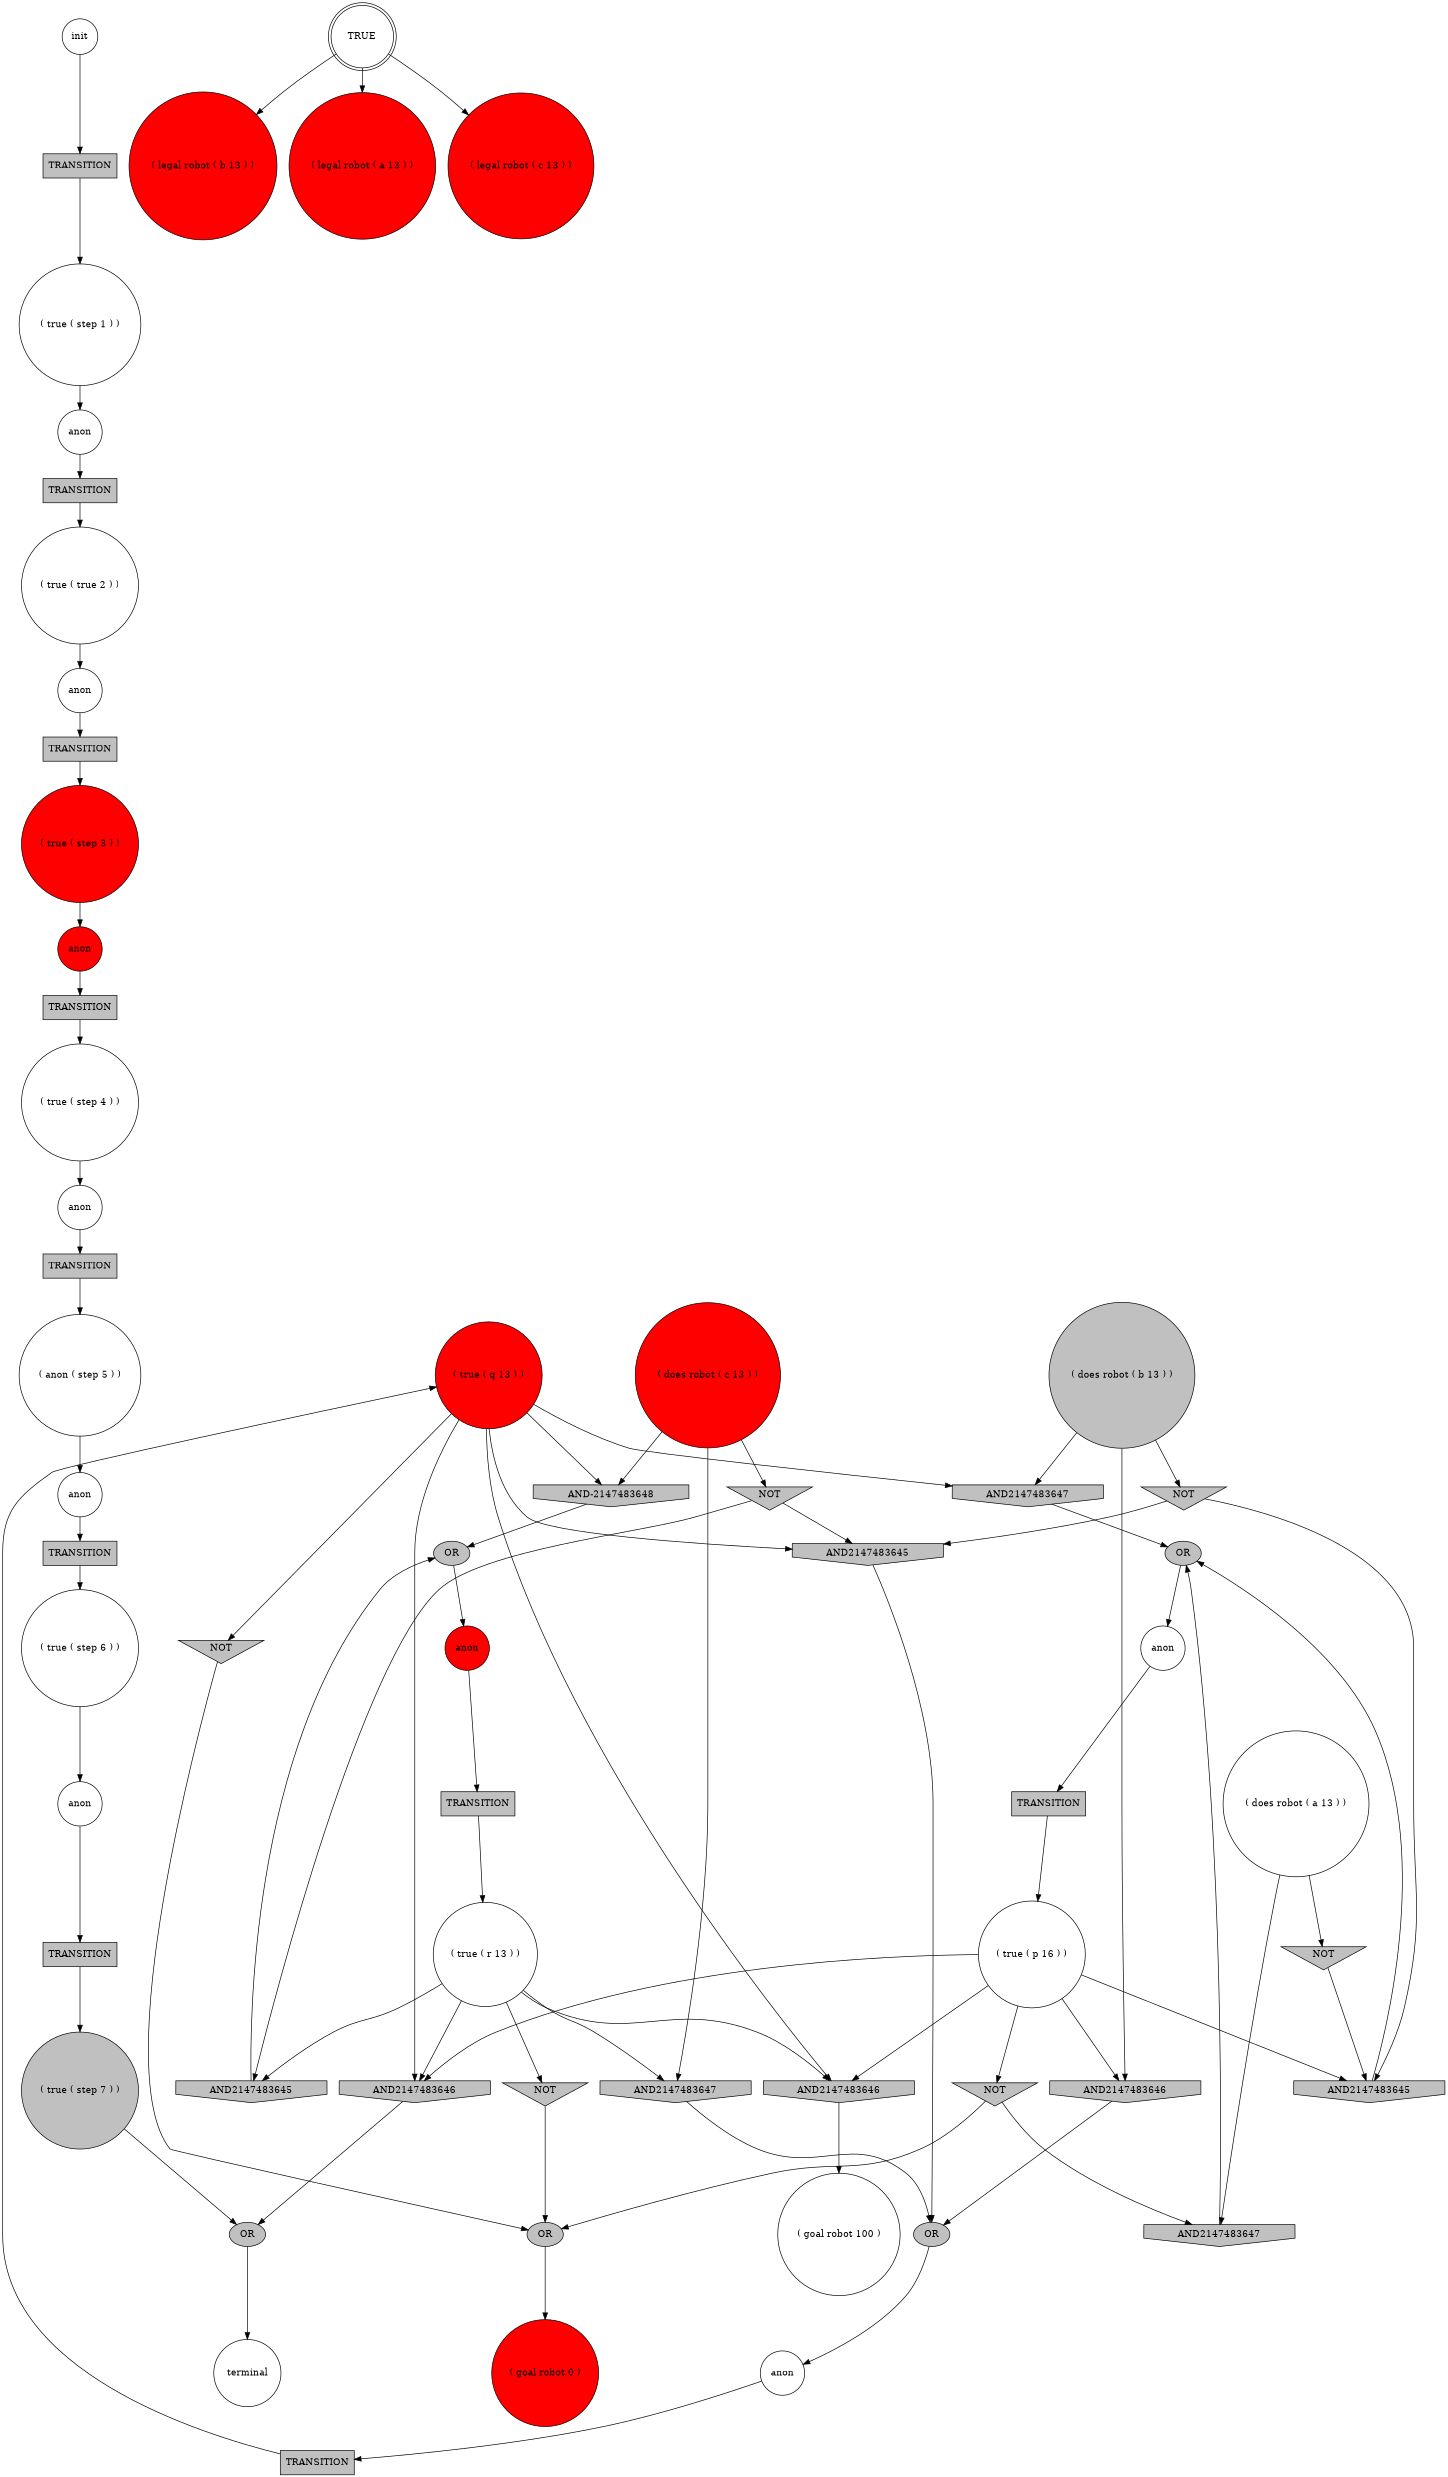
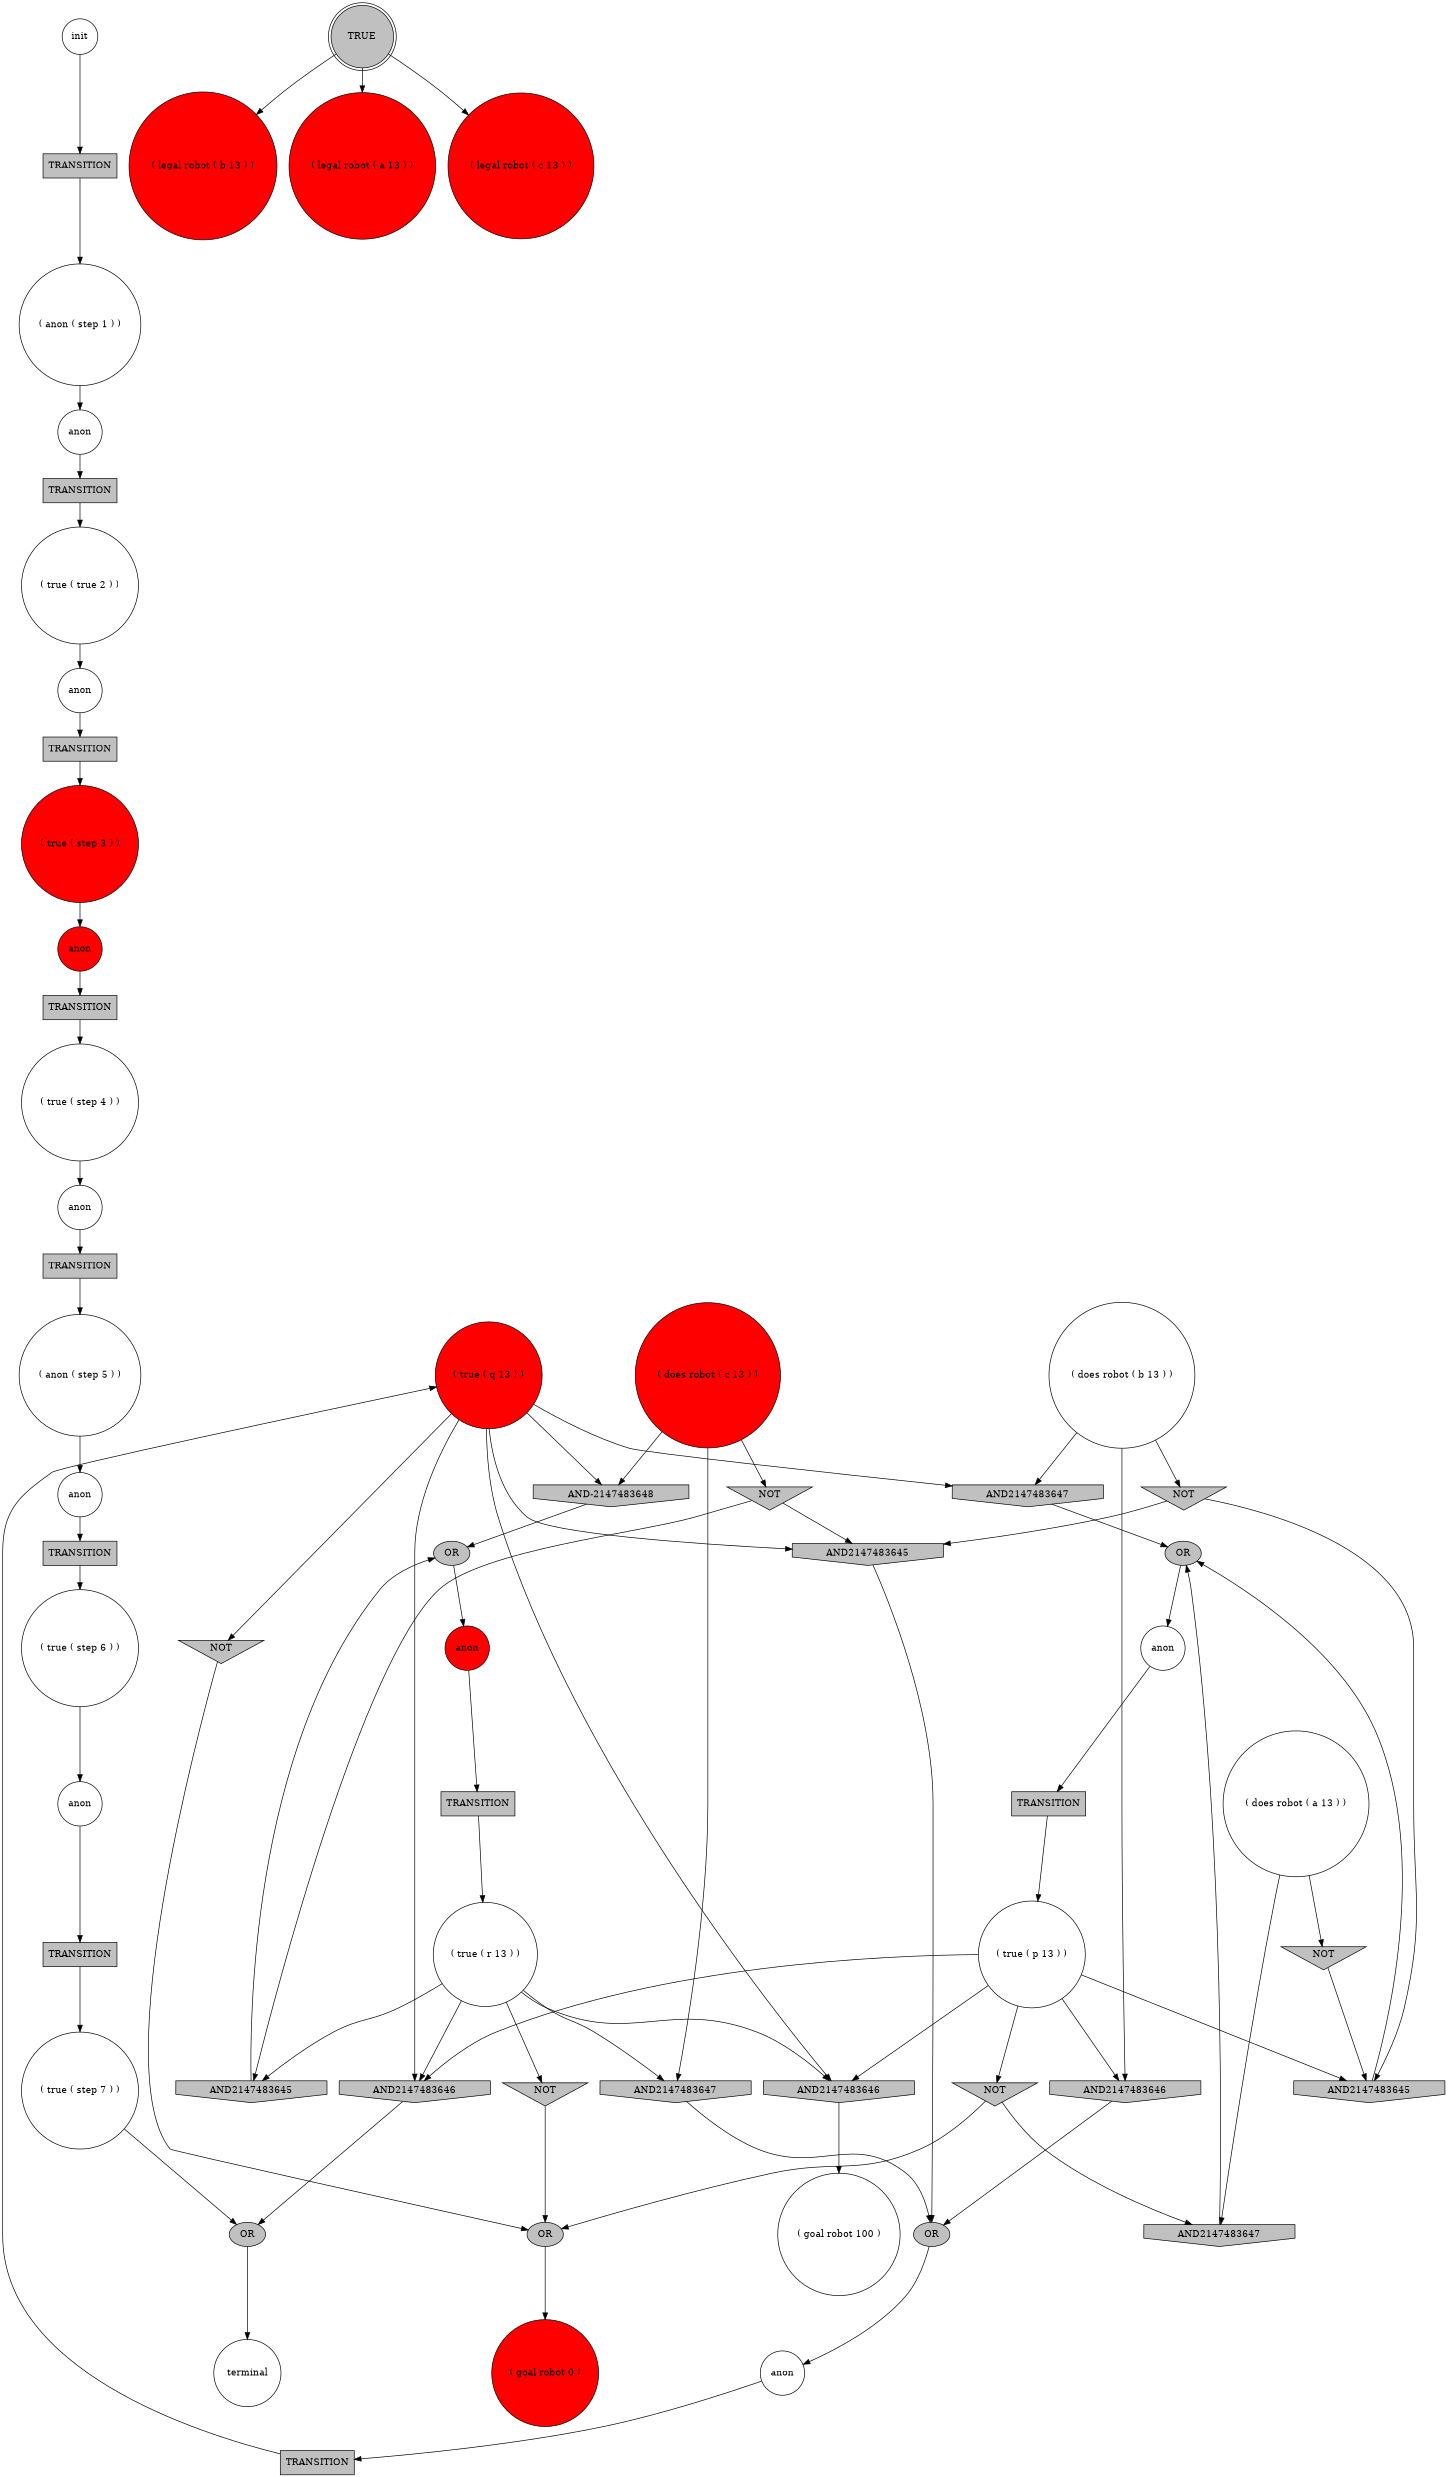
(362, 37) -> (362, 37)
(80, 325) -> (80, 325)
(1122, 1375) -> (1122, 1375)
(1032, 1954) -> (1032, 1954)
(80, 2091) -> (80, 2091)
